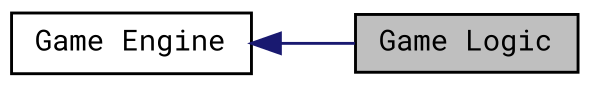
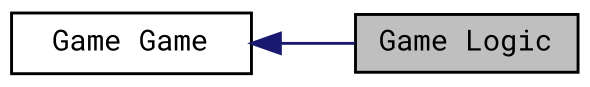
(132, 43) -> (132, 43)
